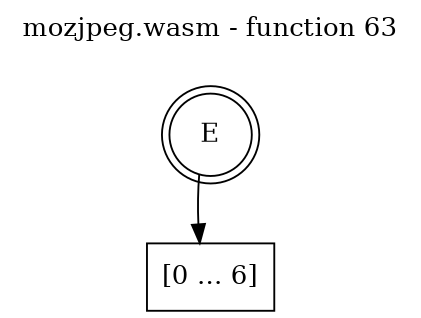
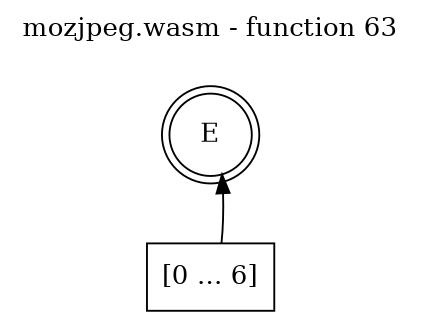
(198, 199) -> (223, 218)
